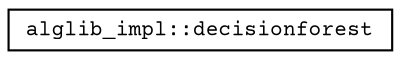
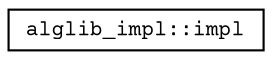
(200, 30) -> (136, 30)
